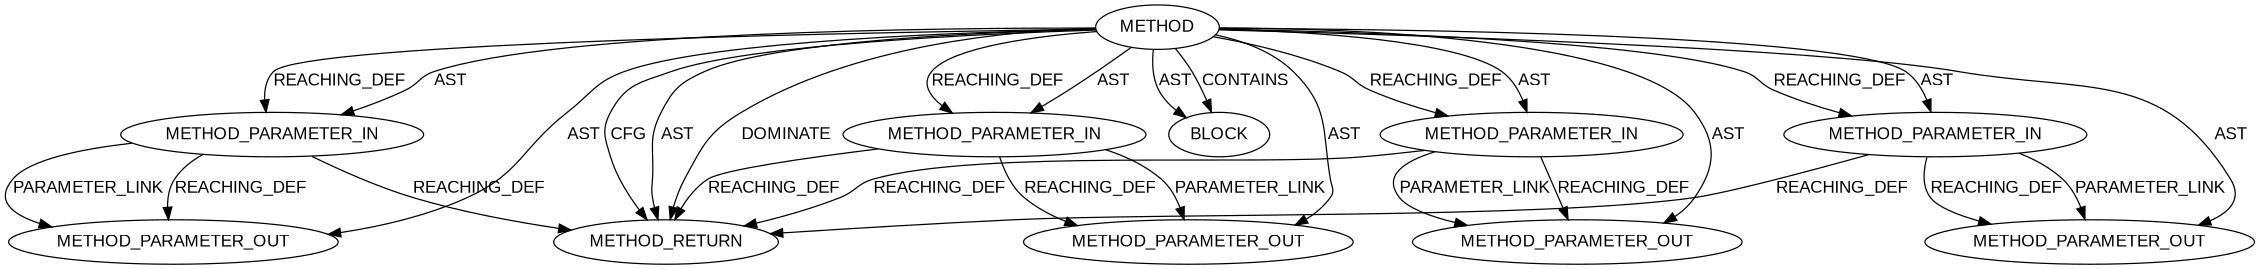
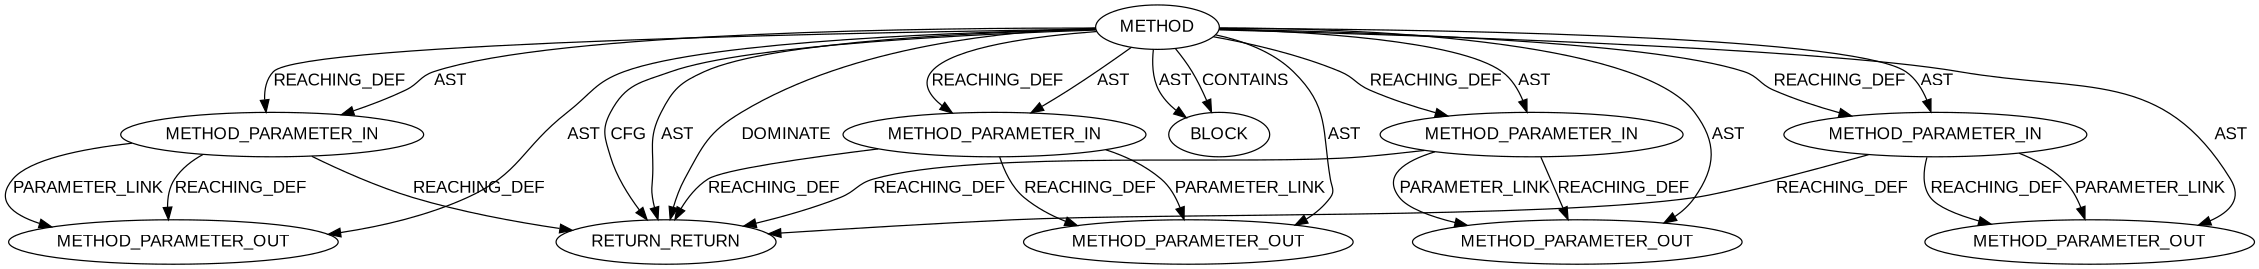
(666, 242) -> (666, 242)
